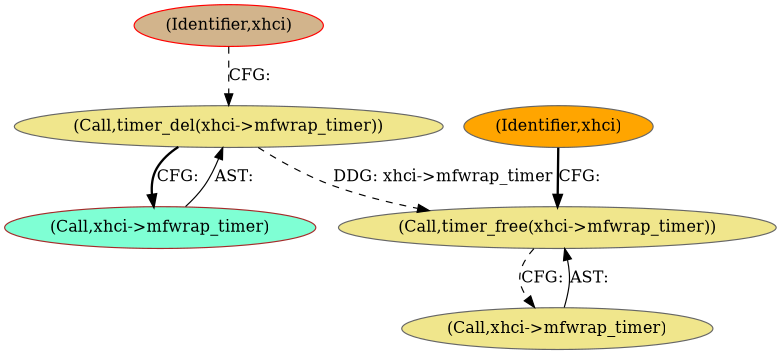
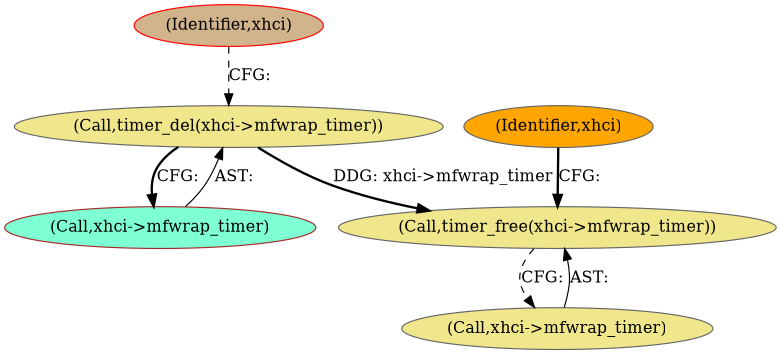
(335, 186) -> (335, 186)
